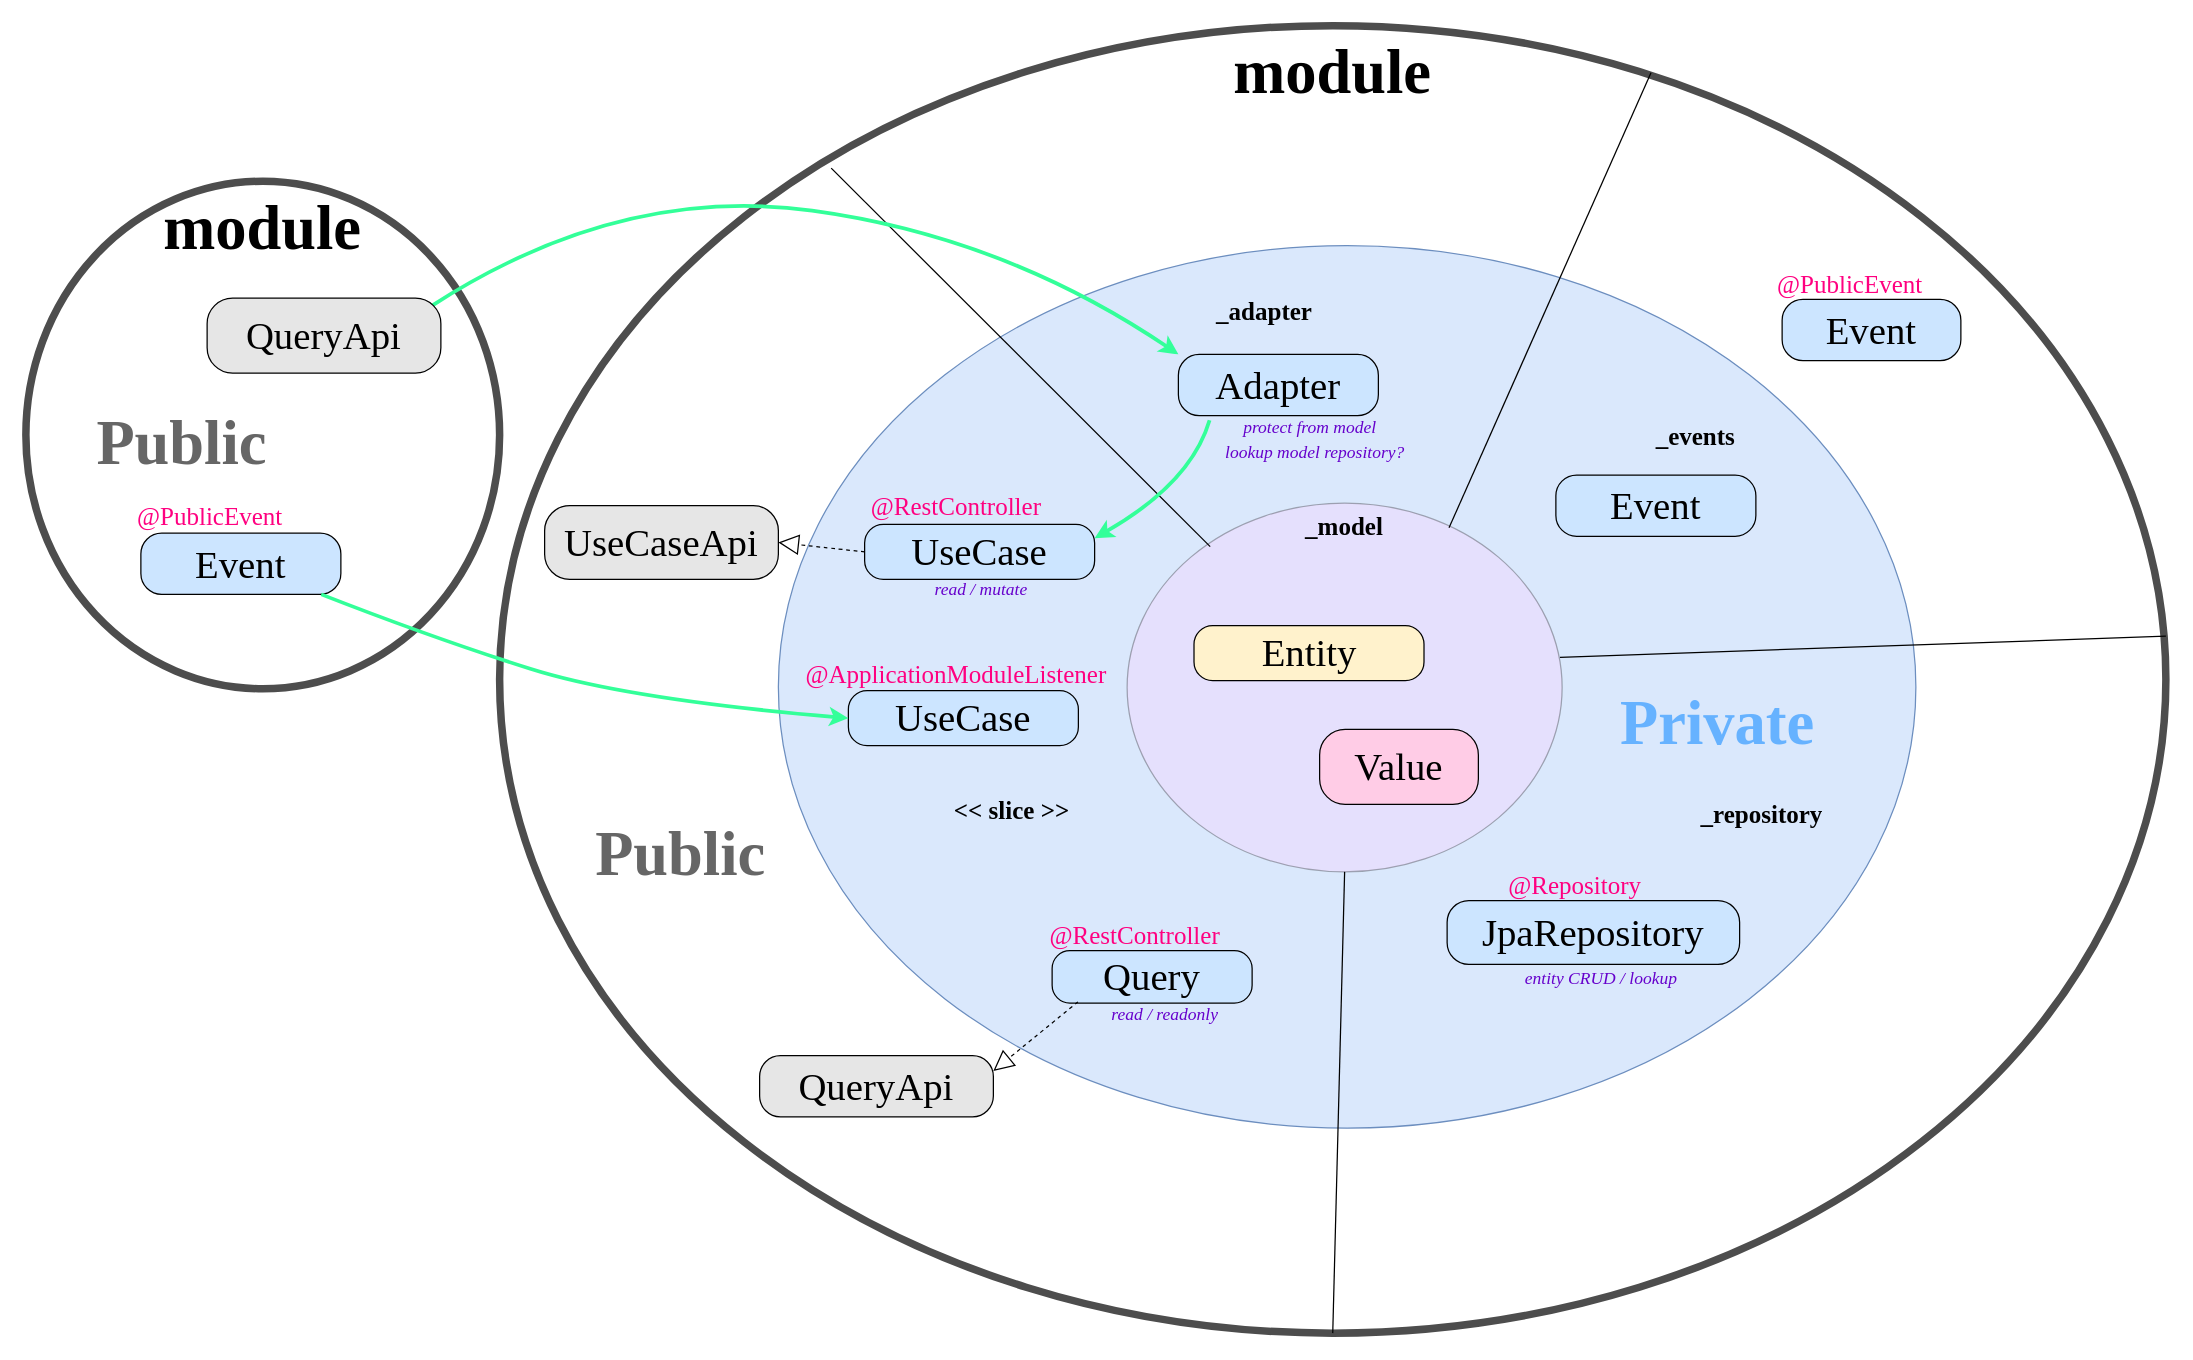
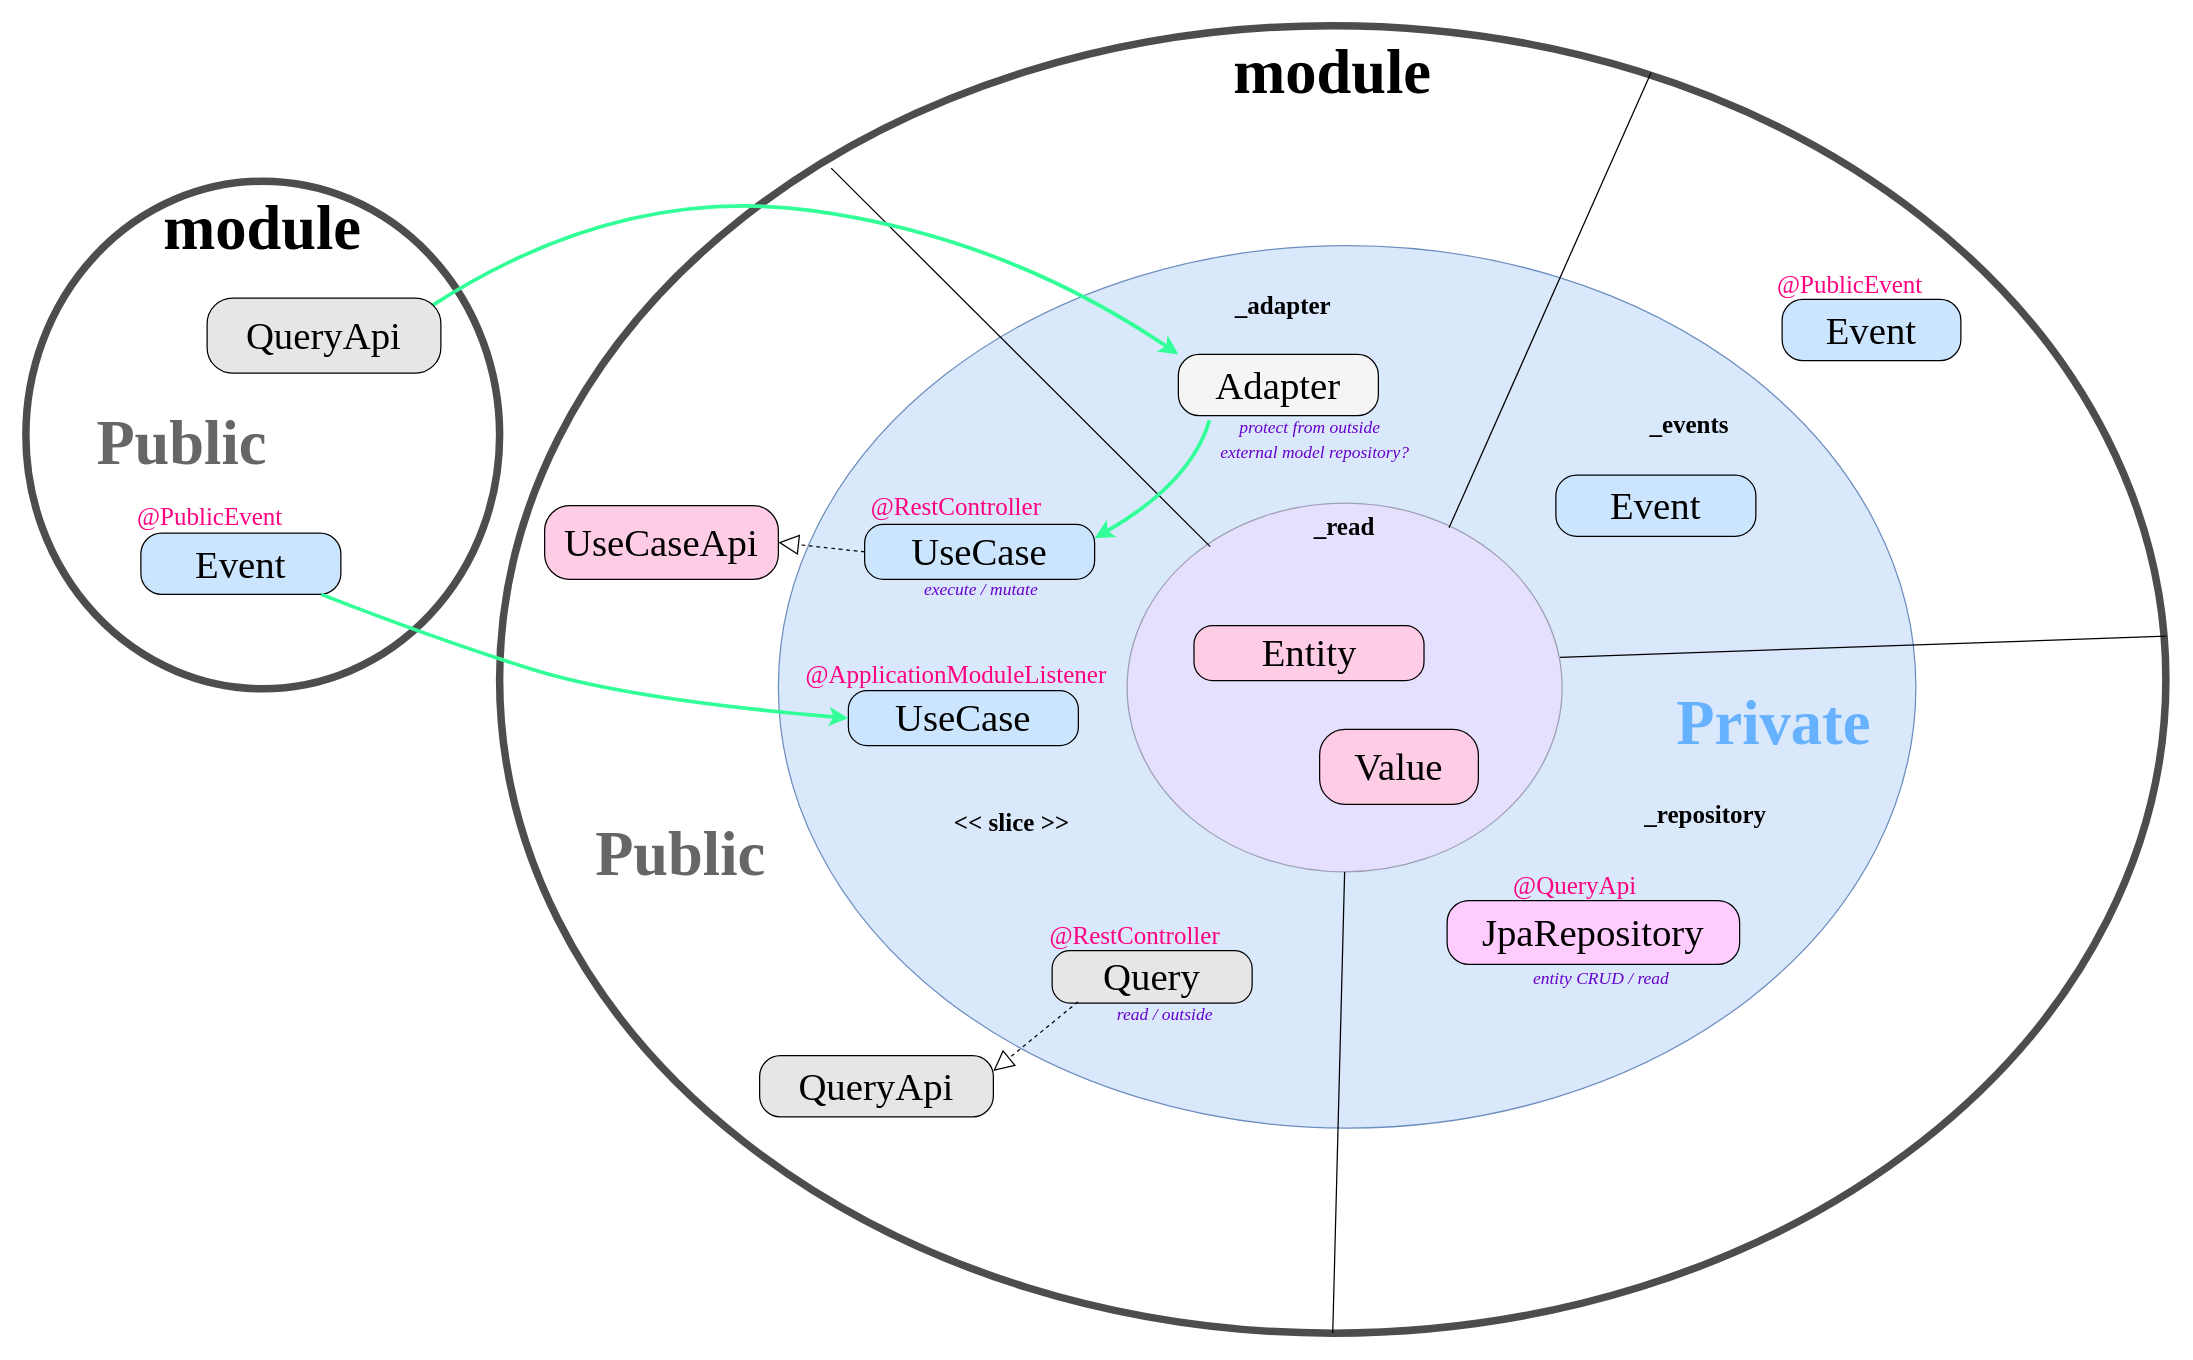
(1264, 311) -> (1283, 304)
(1278, 385) -> (1278, 385)
(1310, 428) -> (1310, 428)
(1696, 435) -> (1689, 423)
(1315, 453) -> (1315, 453)
(1344, 527) -> (1344, 527)
(661, 543) -> (661, 543)
(981, 591) -> (981, 591)
(1309, 653) -> (1309, 653)
(1718, 722) -> (1774, 722)
(1012, 809) -> (1012, 822)
(1762, 813) -> (1706, 813)
(1575, 884) -> (1575, 884)
(1593, 933) -> (1593, 933)
(1152, 977) -> (1152, 977)
(1601, 979) -> (1601, 979)
(1165, 1016) -> (1165, 1016)
